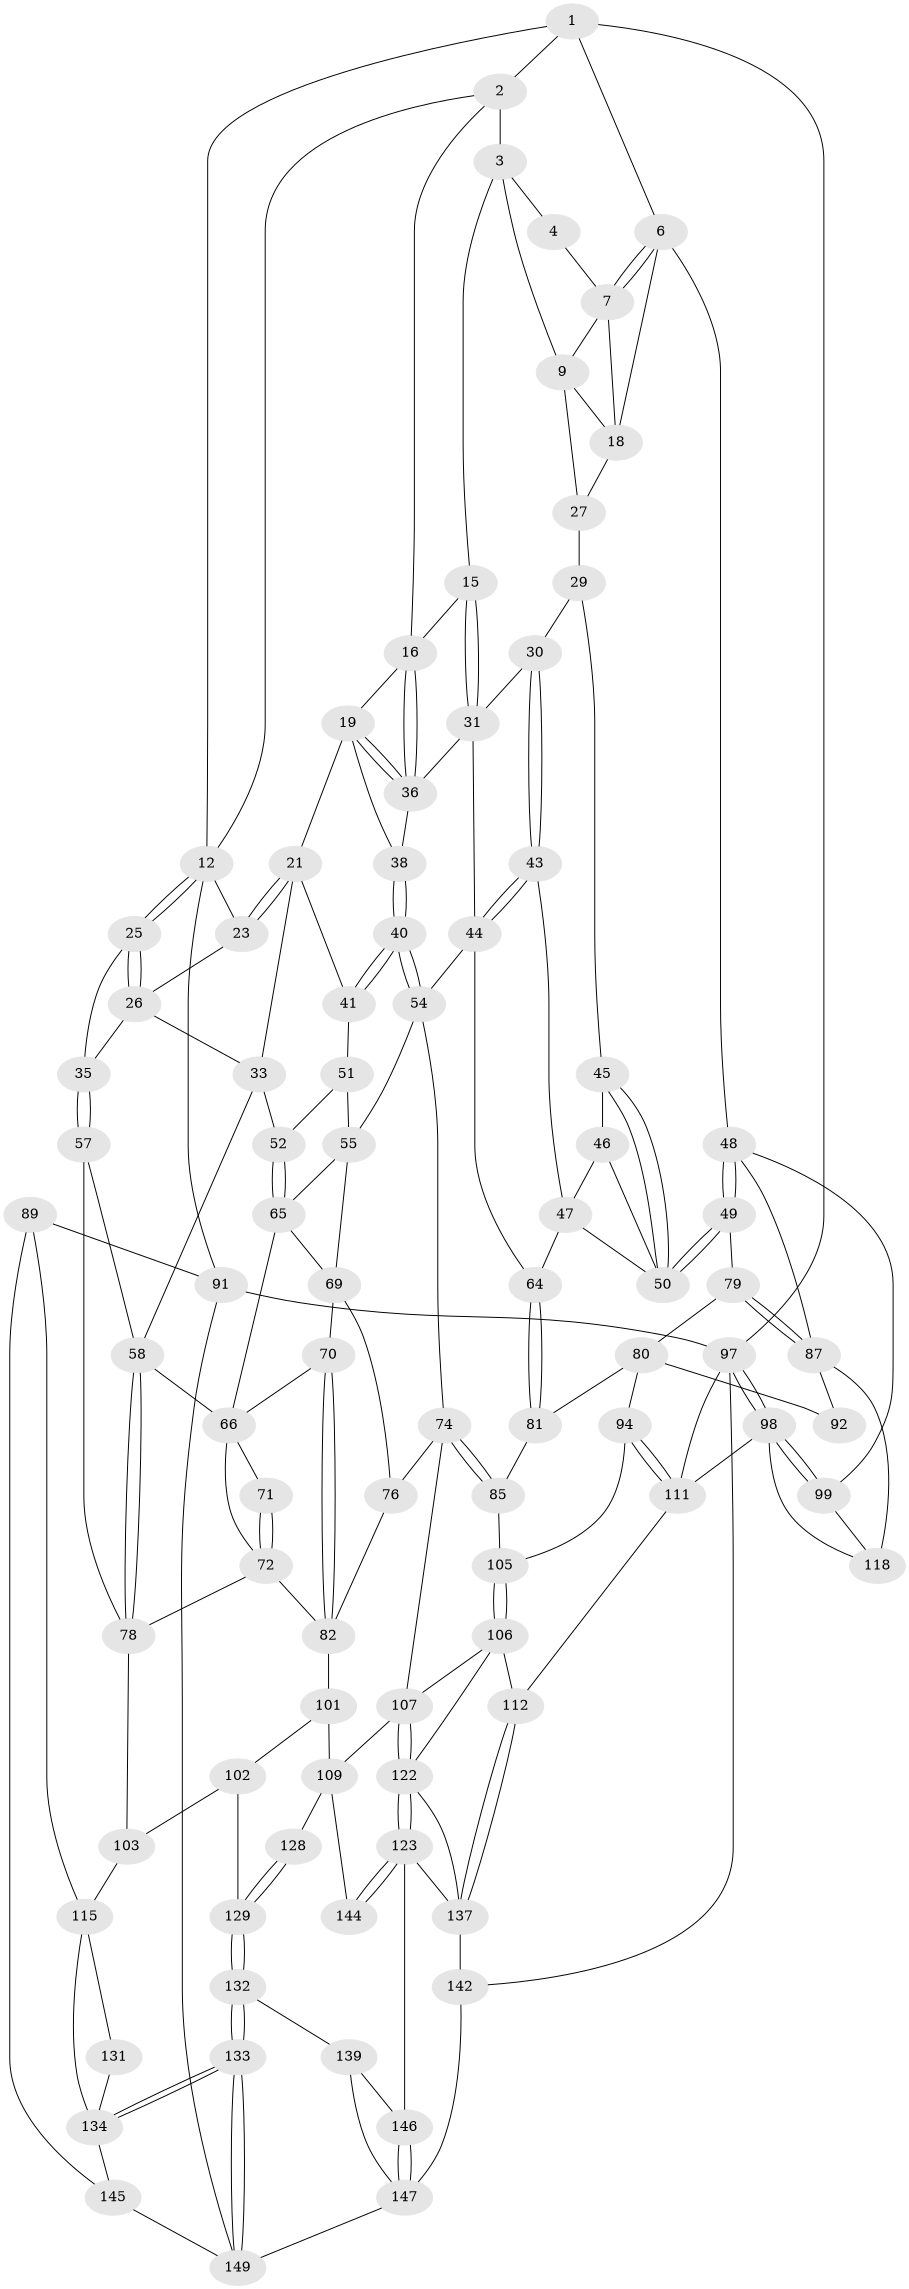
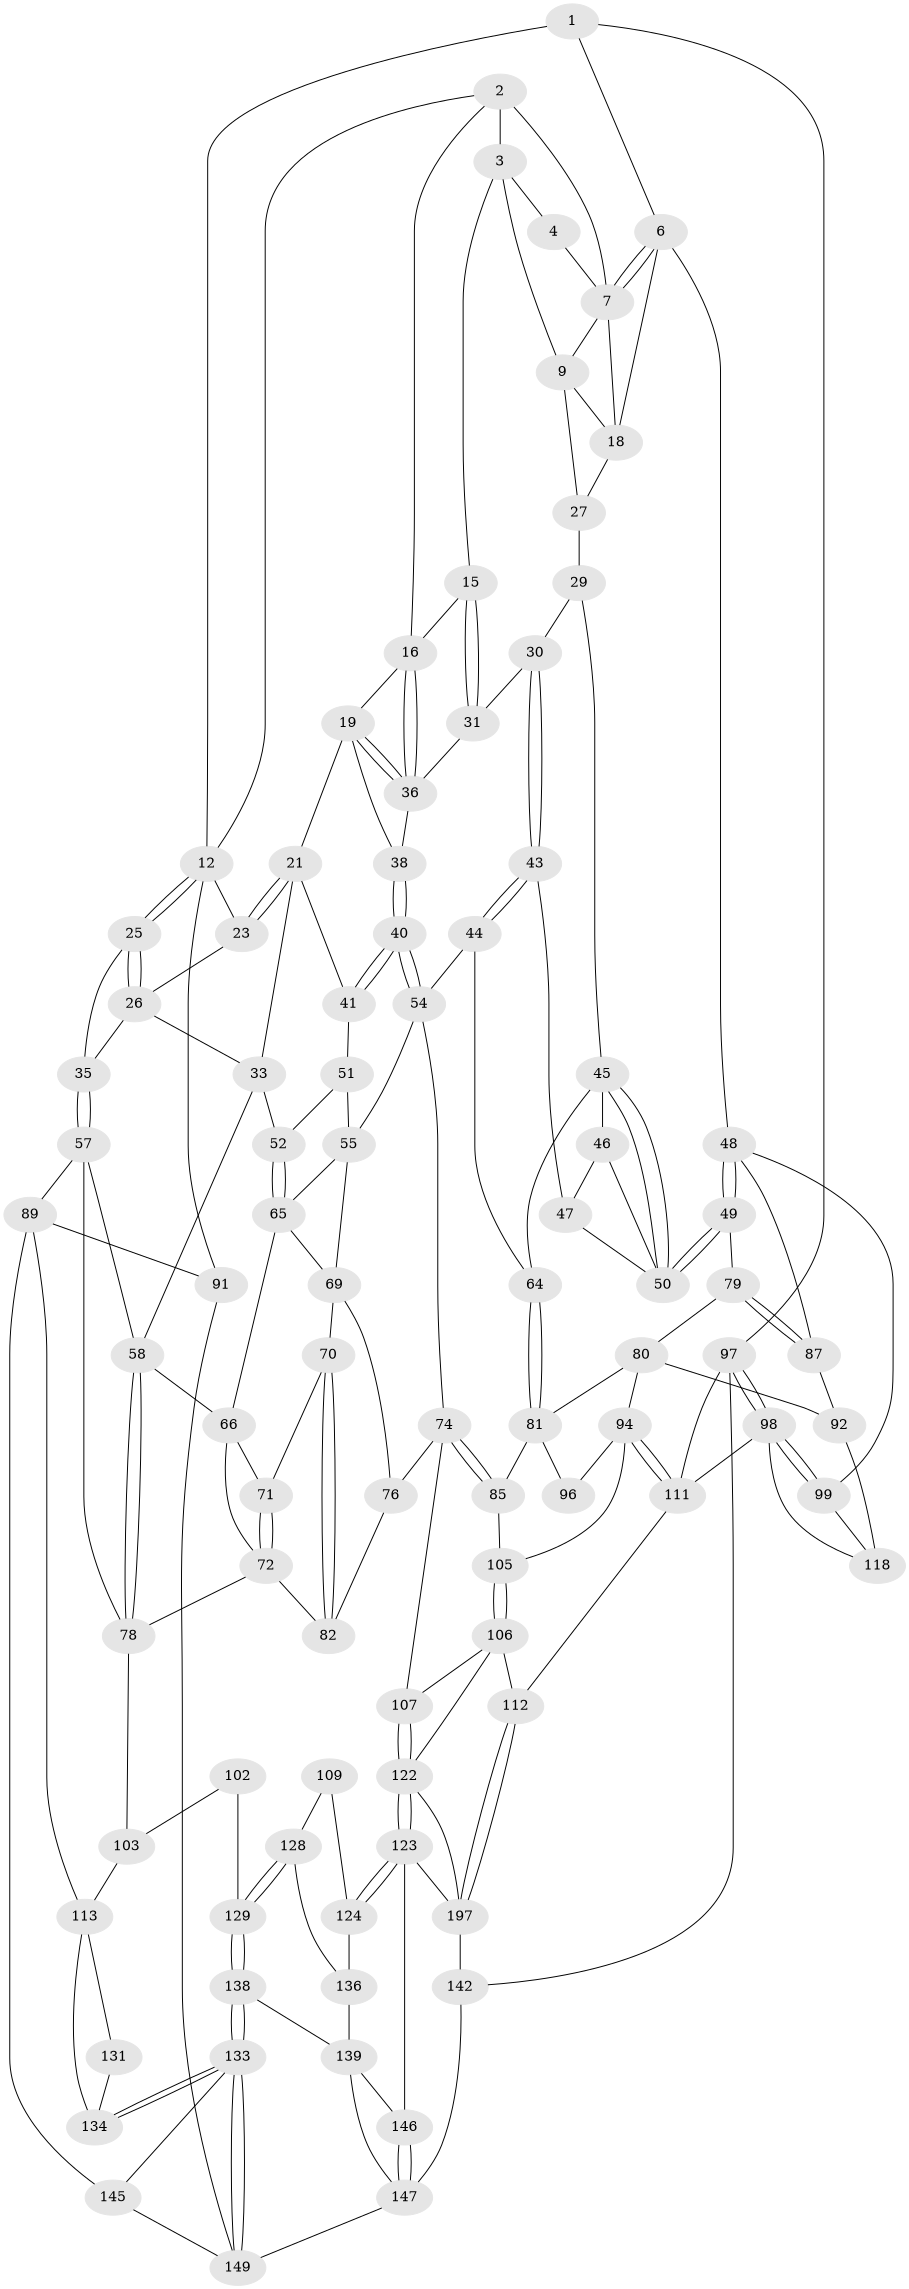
(536, 57) -> (575, 188)
(474, 829) -> none
none -> (57, 1180)
(550, 1250) -> (539, 1172)
(477, 1317) -> none
(279, 1390) -> (297, 1426)
(886, 1448) -> (863, 1495)
none -> (568, 1496)
(329, 1706) -> none
(367, 1741) -> none
(85, 1917) -> (85, 1917)
(349, 1917) -> (349, 1917)
(460, 1917) -> (460, 1917)
(238, 1987) -> (238, 1987)
none -> (349, 1987)
(104, 2163) -> (176, 2127)
